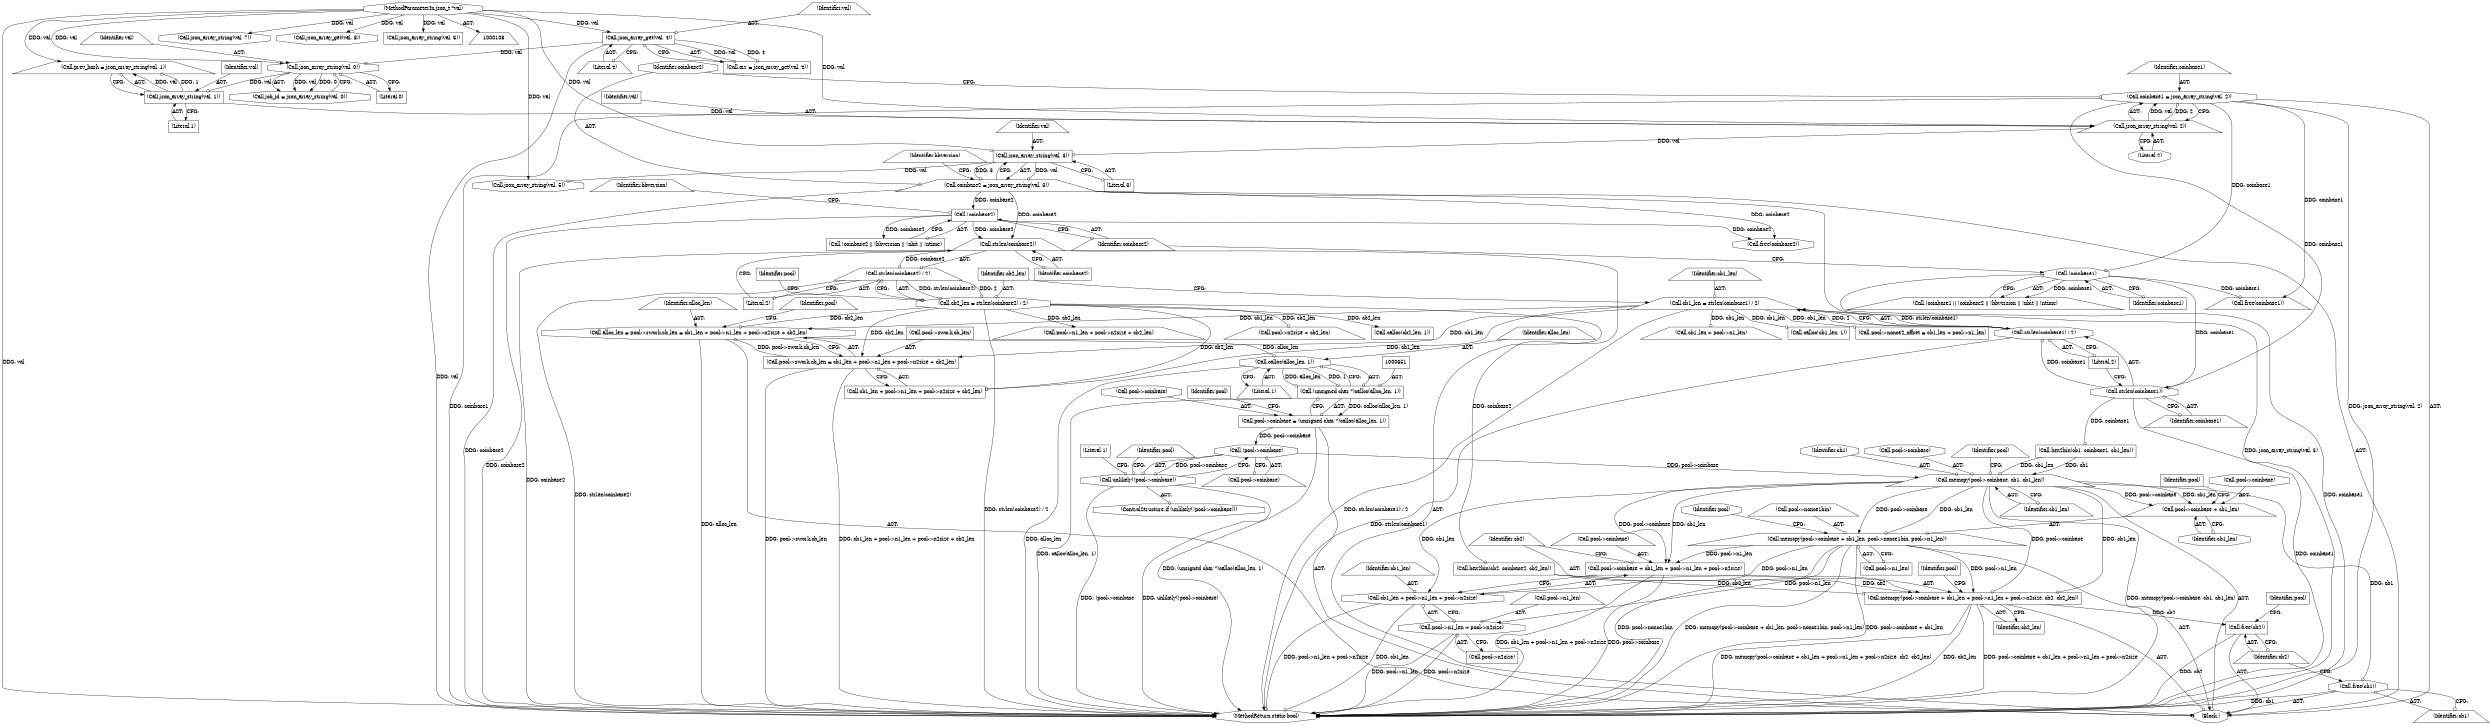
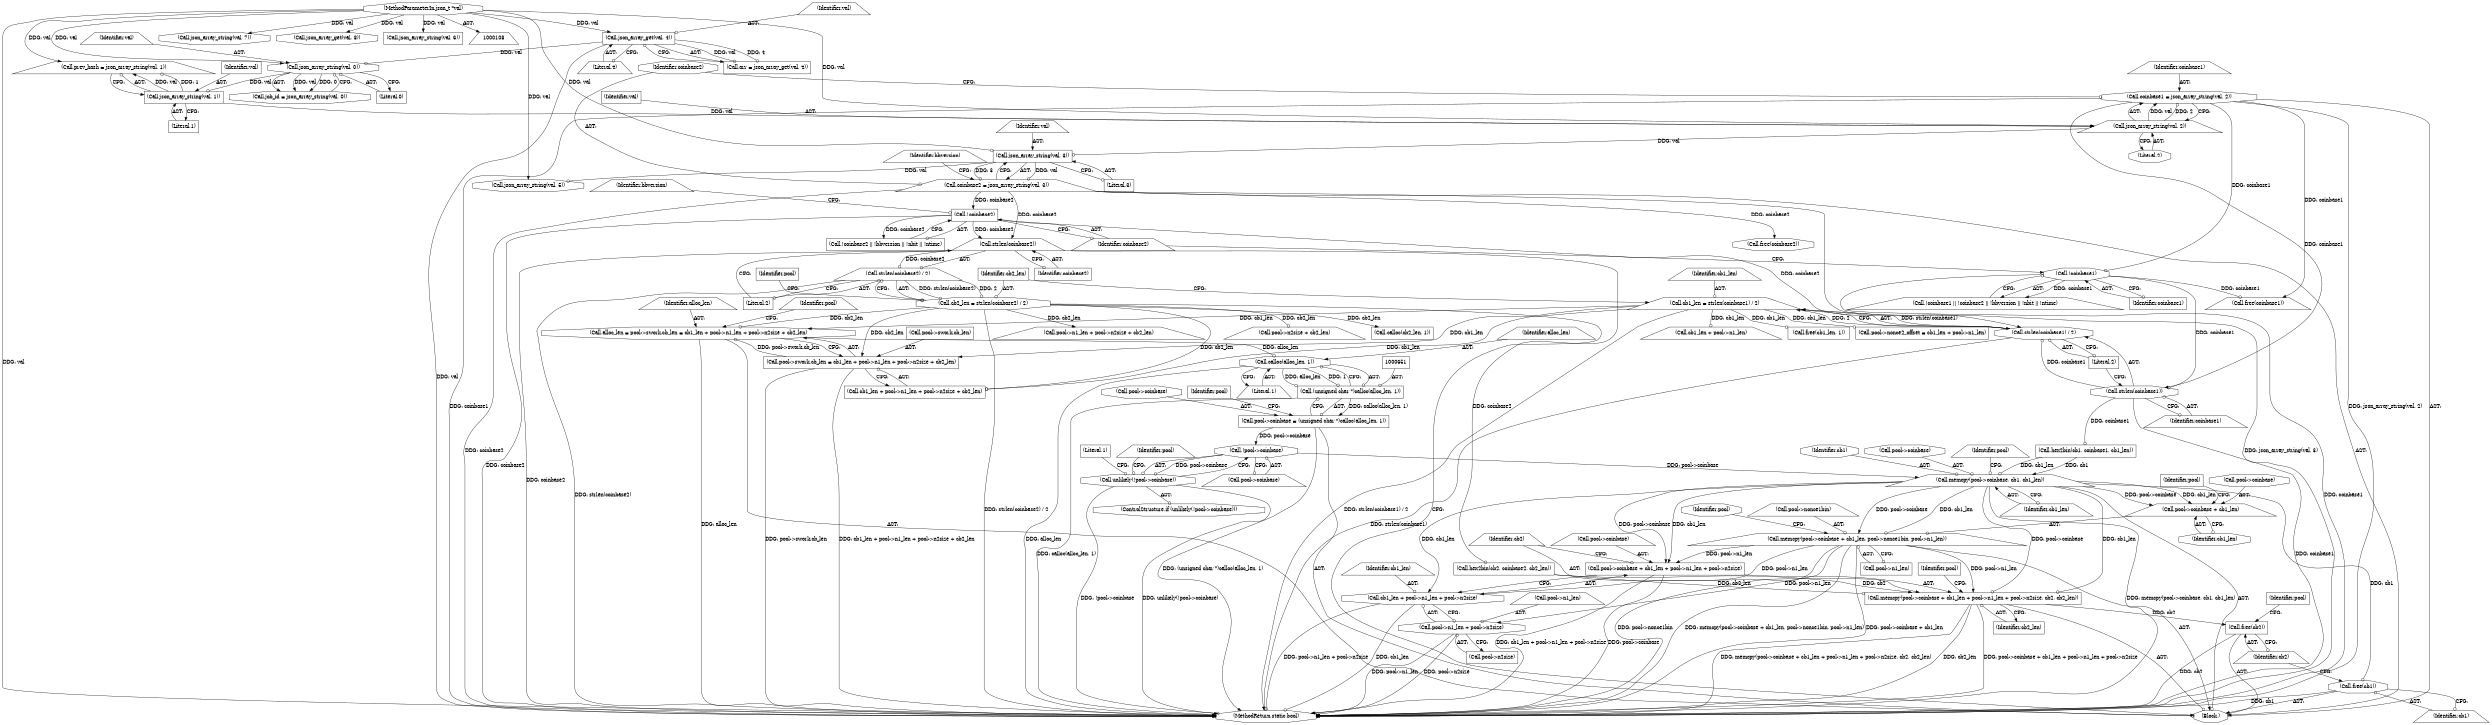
(1374, 223) -> (1516, 251)
(1819, 333) -> (1819, 333)
(1439, 510) -> (1439, 510)
